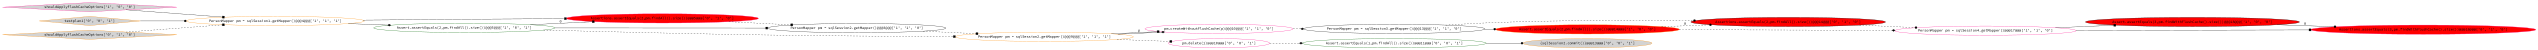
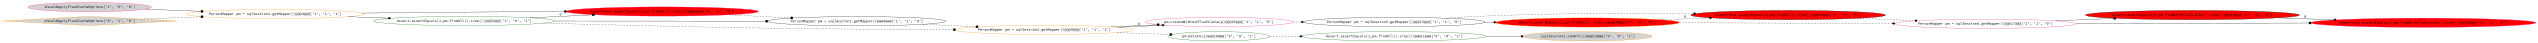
(90, 7) -> (90, 7)
(90, 21) -> none
(1219, 43) -> (1219, 36)
